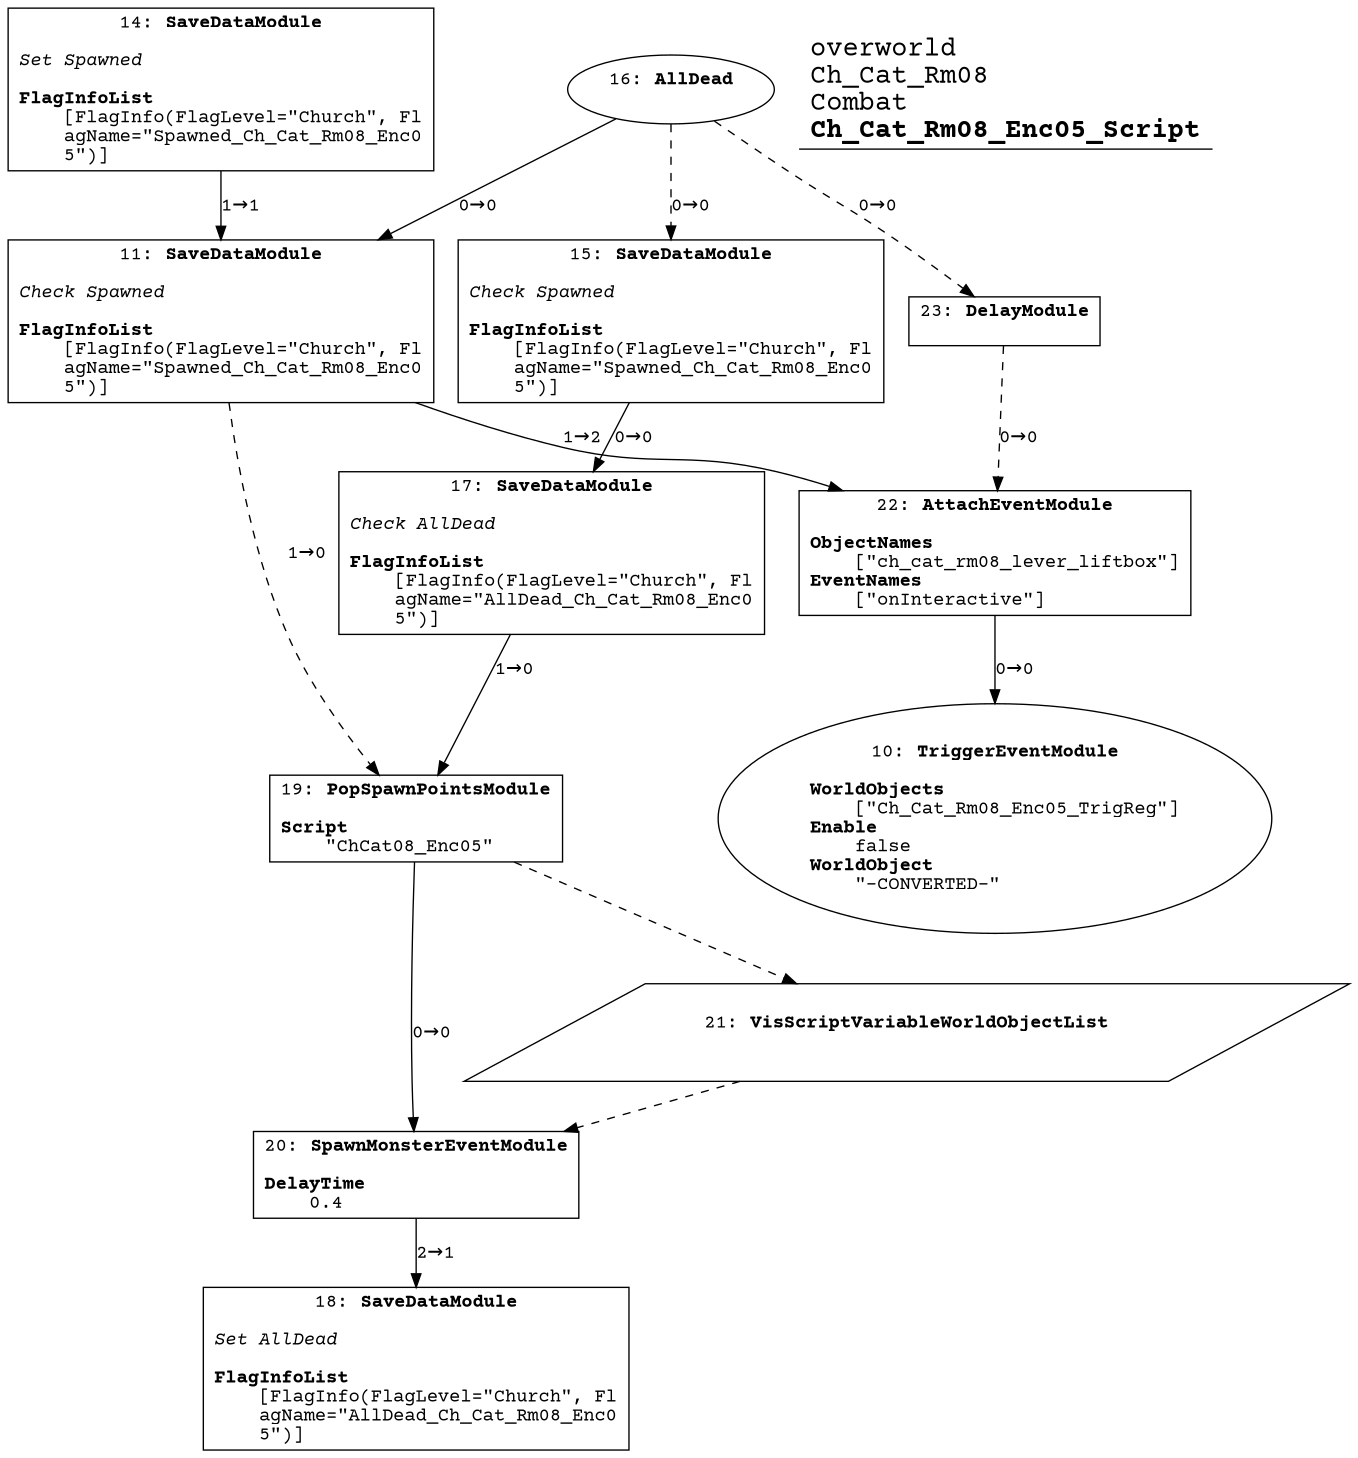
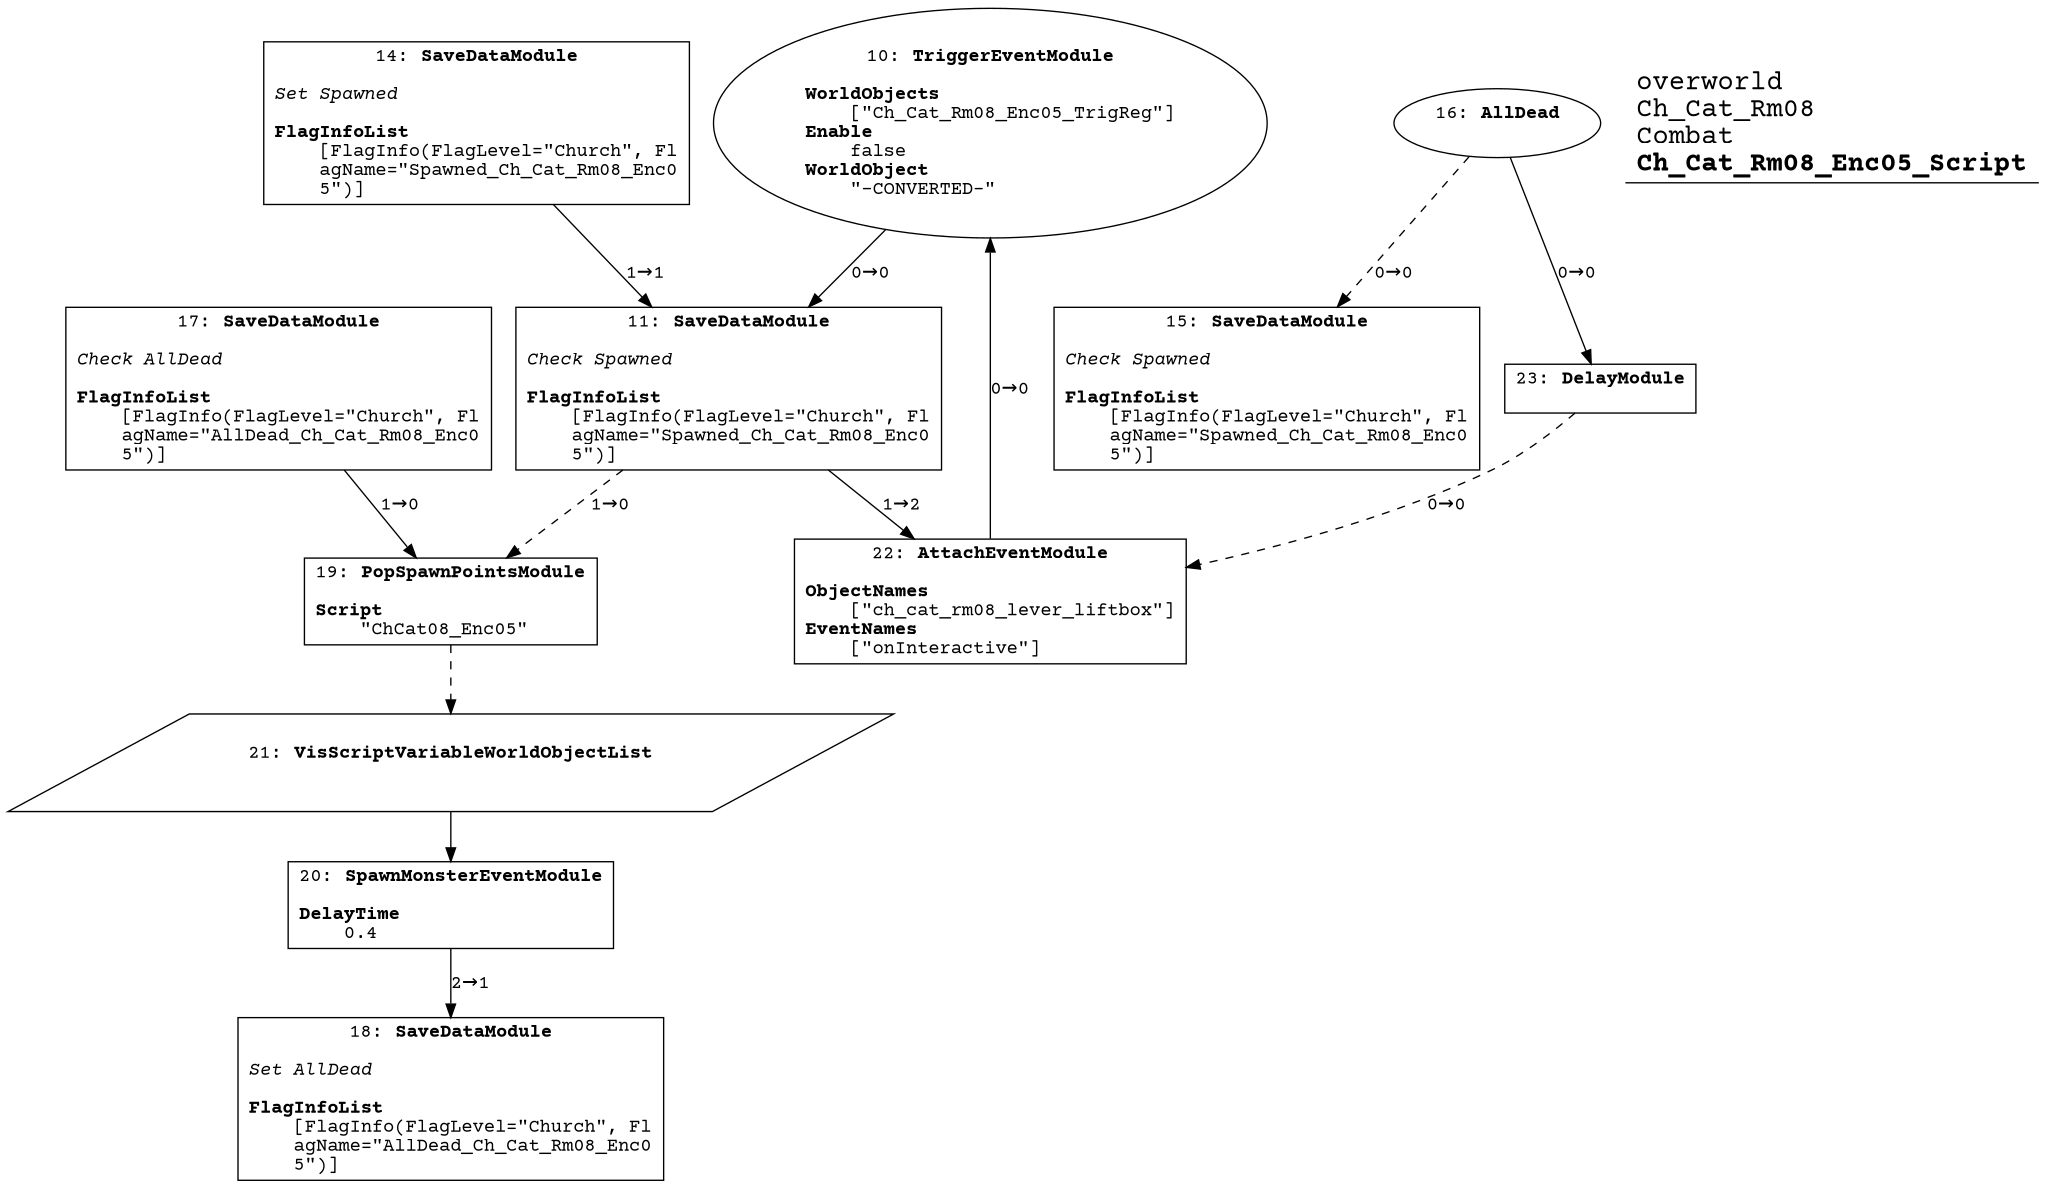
(503, 176) -> (852, 264)
(839, 204) -> (1548, 255)
(615, 431) -> none
(412, 990) -> none
(659, 1105) -> (451, 830)
